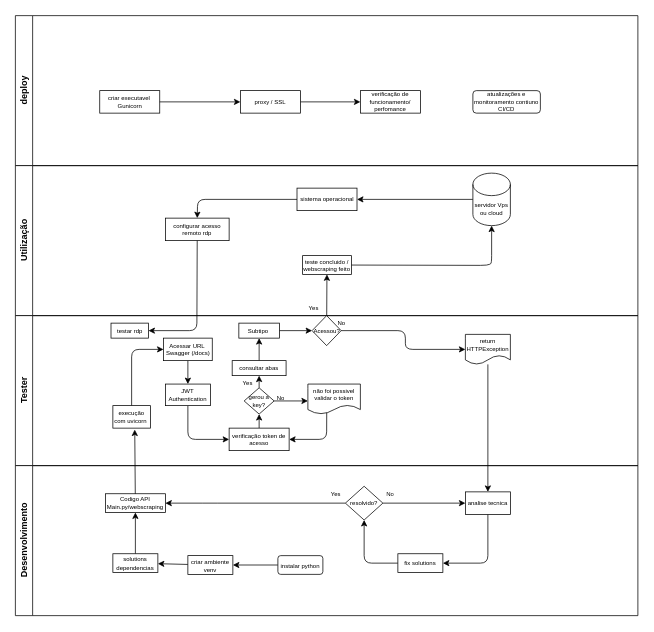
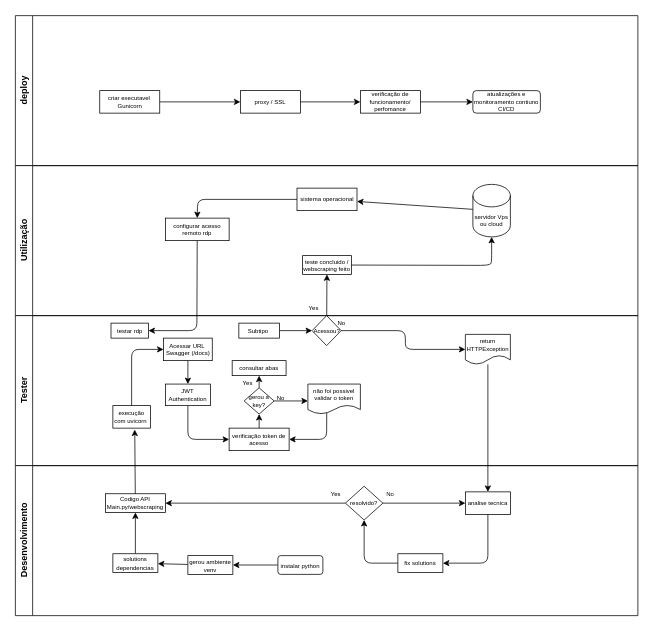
none -> (466, 102)
(492, 199) -> (492, 210)
(259, 344) -> none
(210, 565) -> (210, 565)
